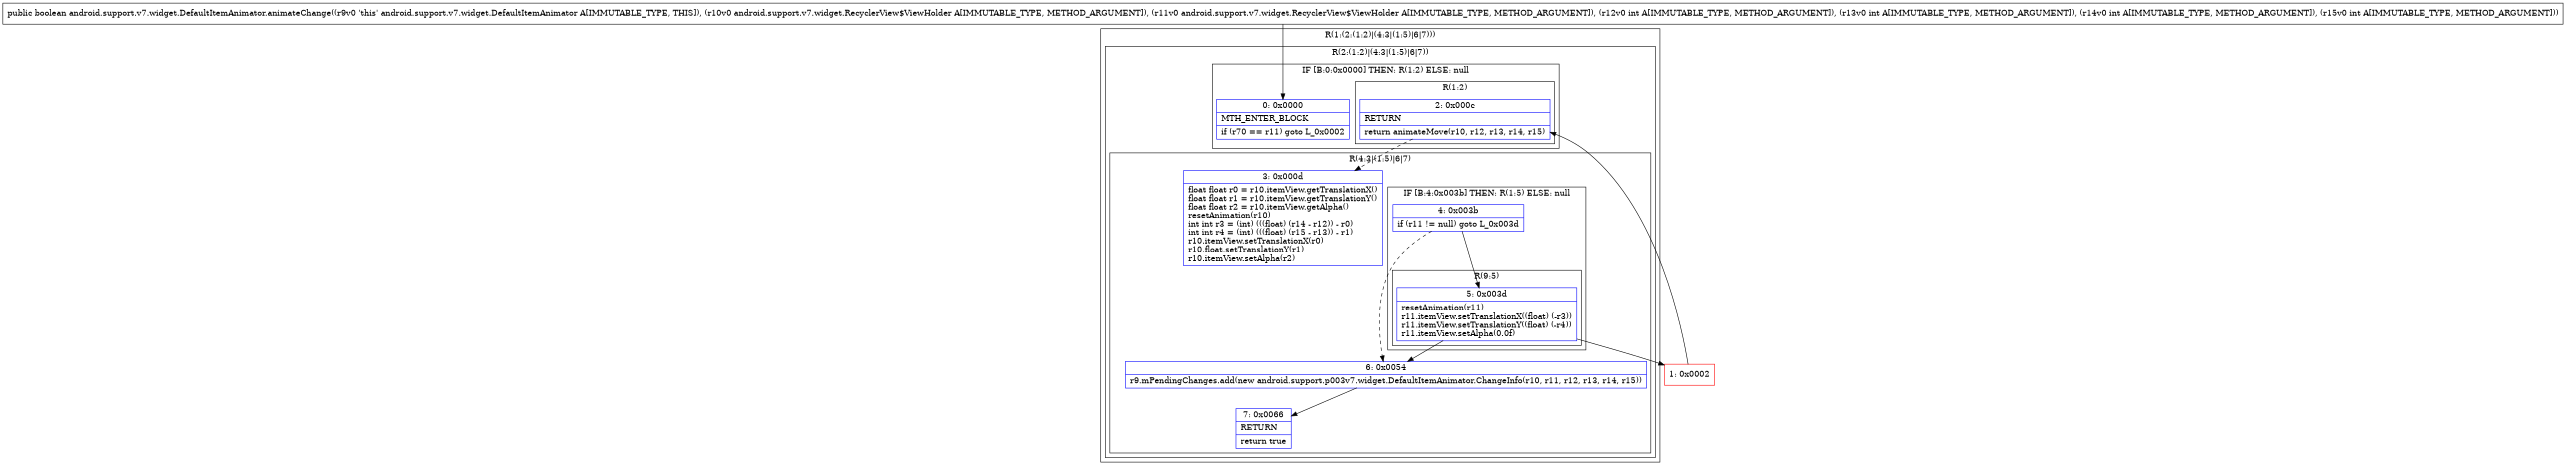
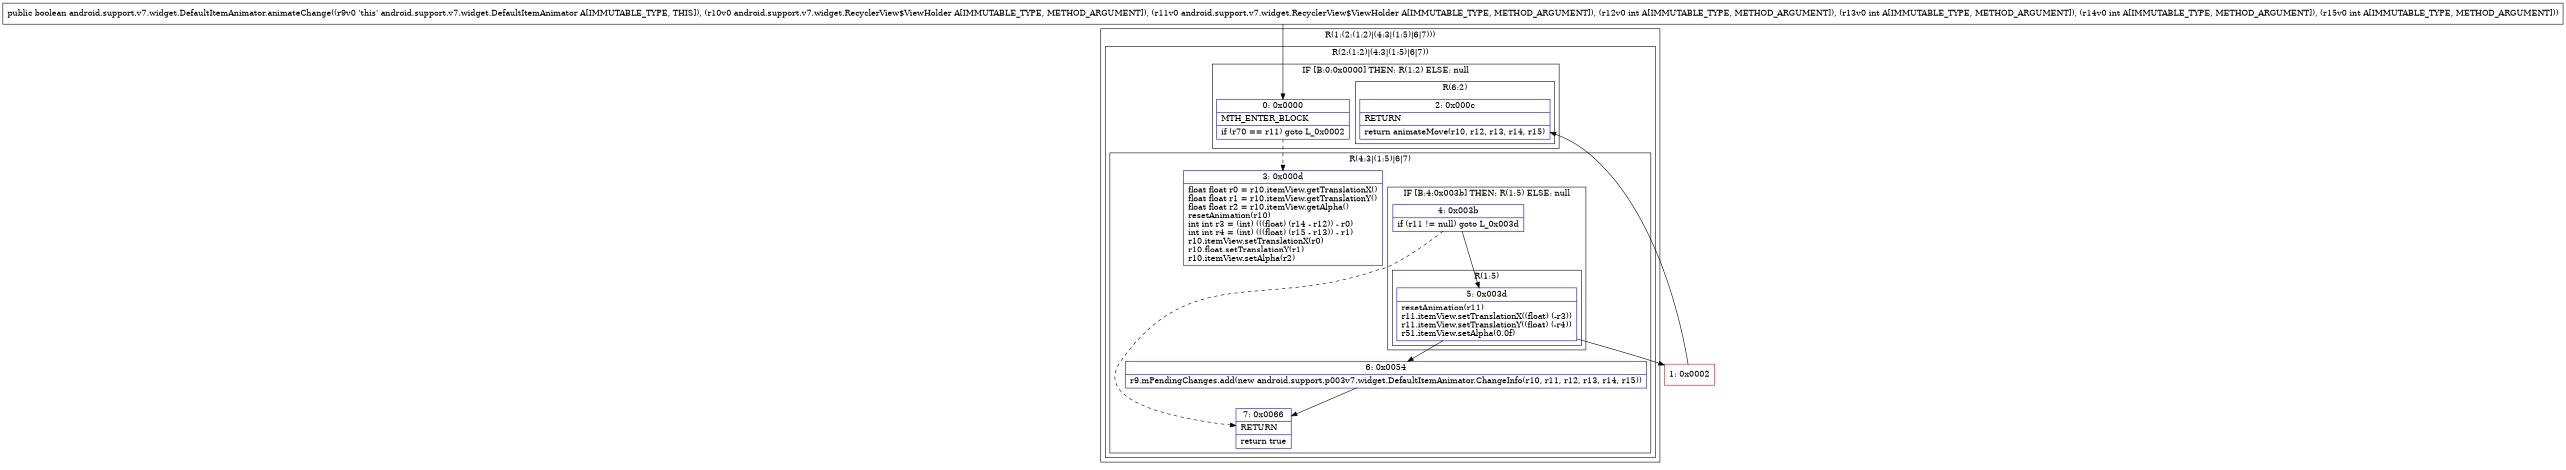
(1455, 88) -> (1455, 88)
(1379, 156) -> (1283, 157)
(1487, 277) -> (1487, 277)
(1384, 287) -> (1203, 299)
(1458, 334) -> (1458, 334)
